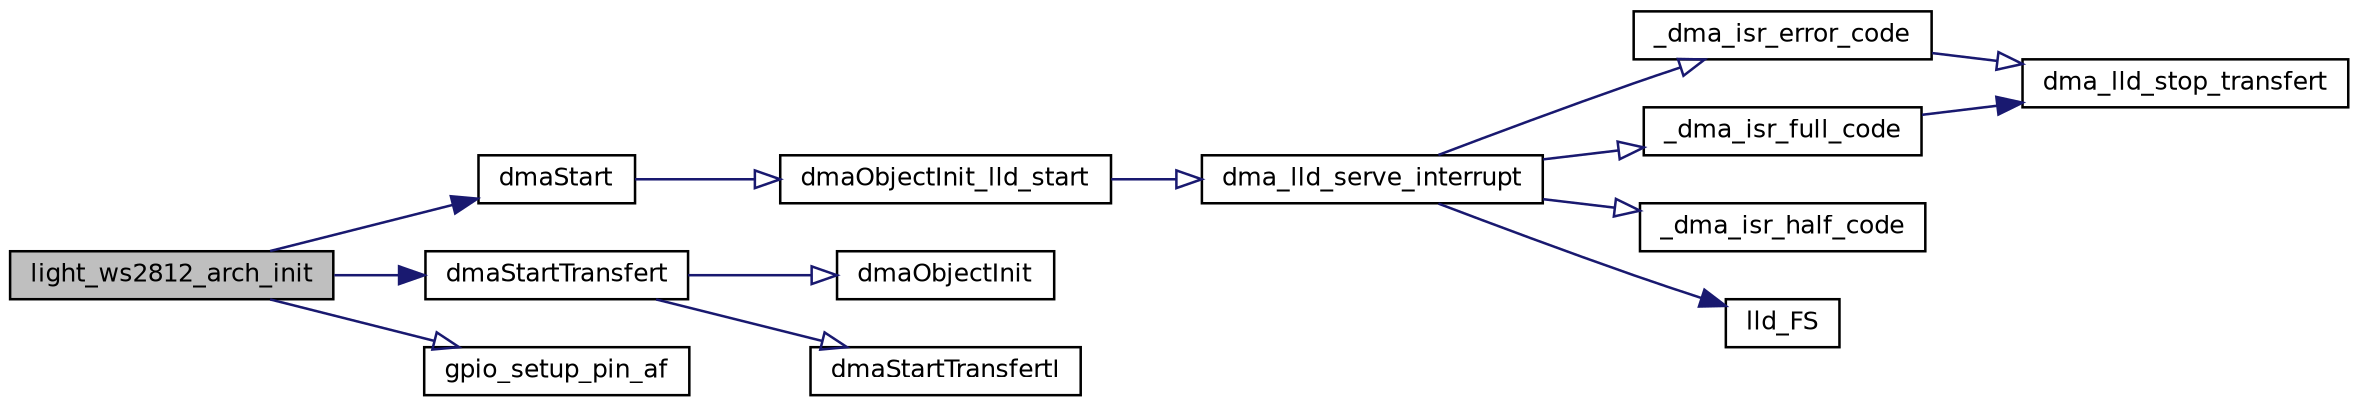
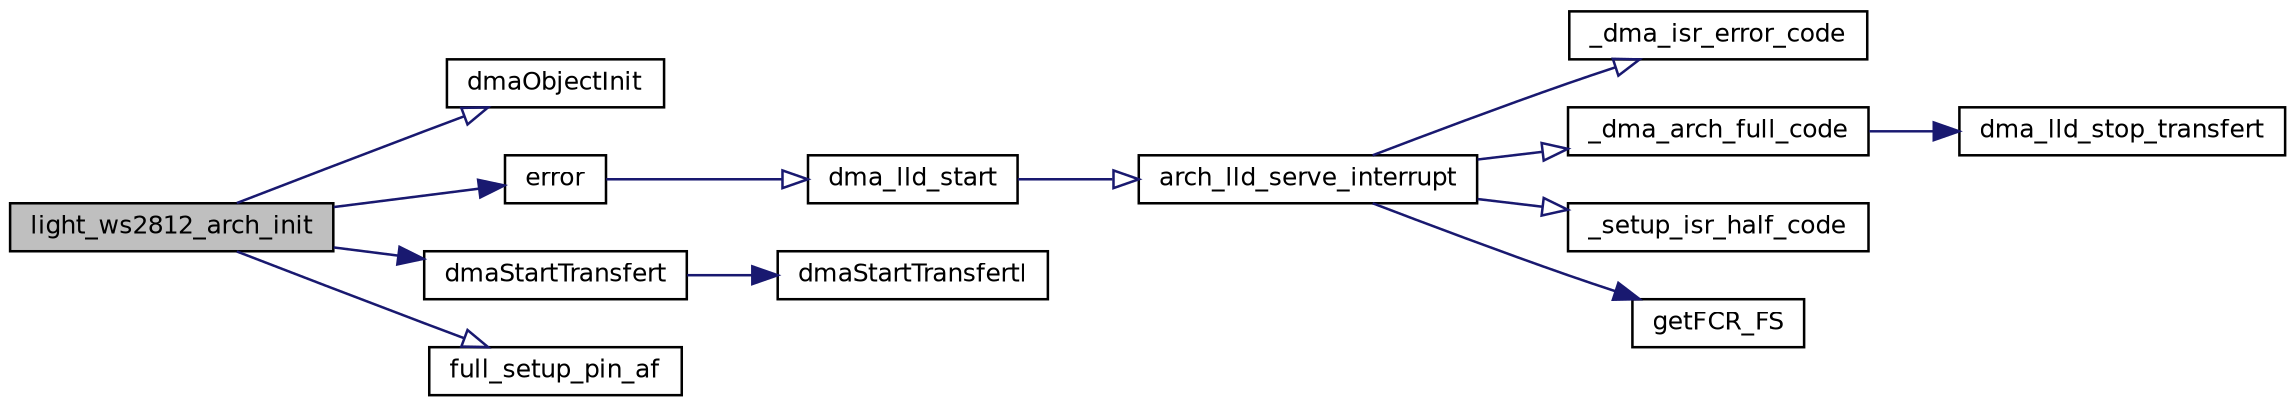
(1965, 57) -> none
(1783, 131) -> (1718, 131)
(557, 179) -> (556, 179)
(946, 179) -> (913, 179)
(1372, 179) -> (1308, 179)
(1783, 227) -> (1718, 227)
(750, 275) -> (350, 159)
(739, 320) -> (720, 275)
(1783, 323) -> (1718, 323)
(557, 371) -> (556, 371)
